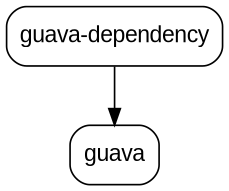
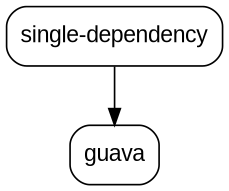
(115, 36) -> (115, 36)
